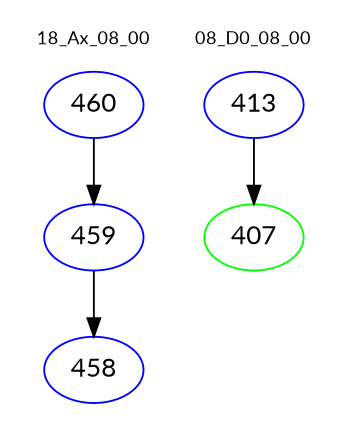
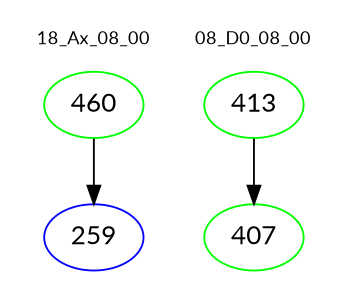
(94, 105) -> (94, 105)
(254, 105) -> (254, 105)
(94, 237) -> (94, 237)
(94, 370) -> none
